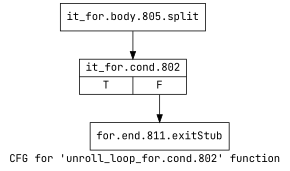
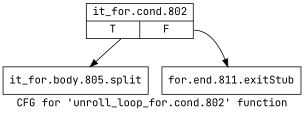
(133, 41) -> (108, 50)
